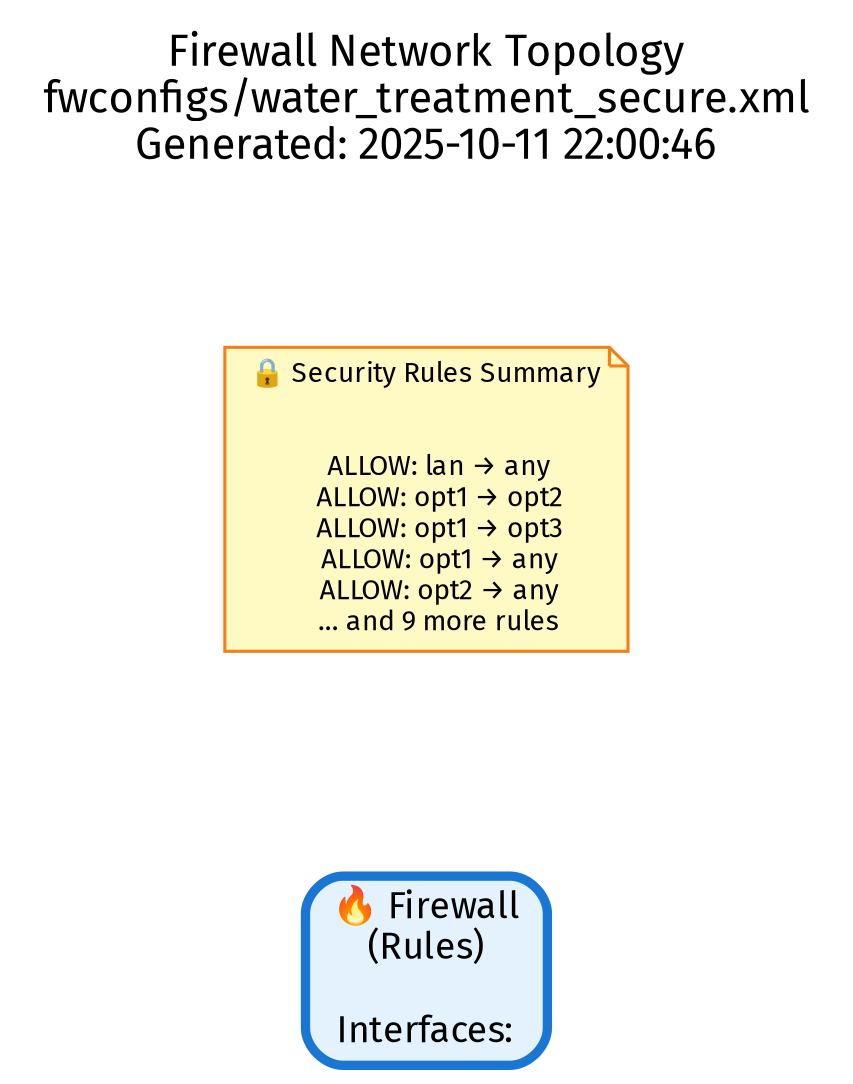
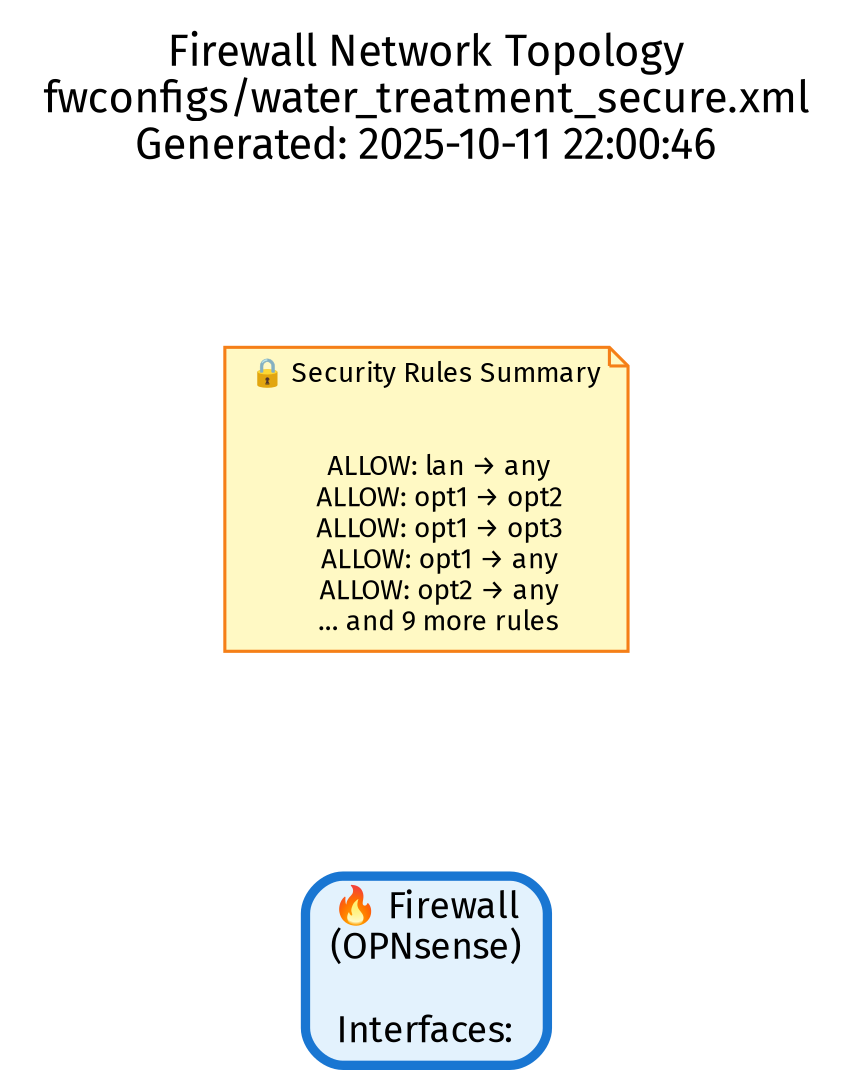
(426, 971) -> (426, 971)
